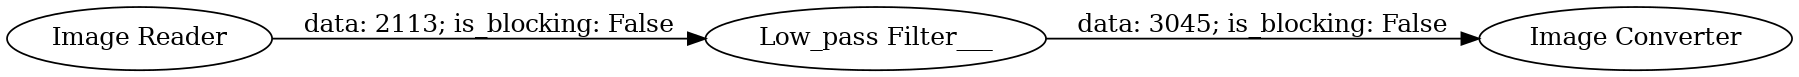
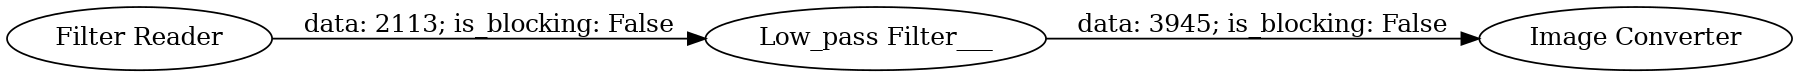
(1263, 25) -> (1263, 25)
(140, 39) -> (140, 39)
